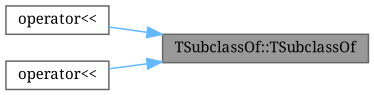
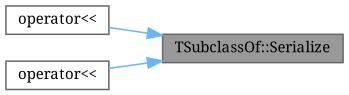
(266, 48) -> (253, 48)
